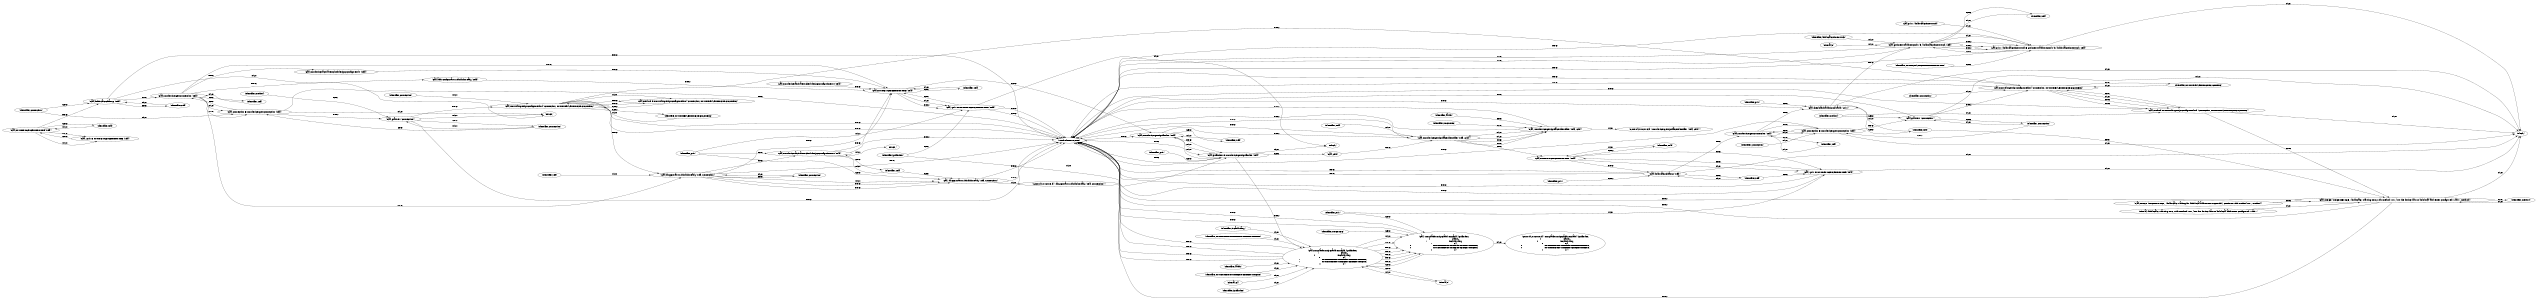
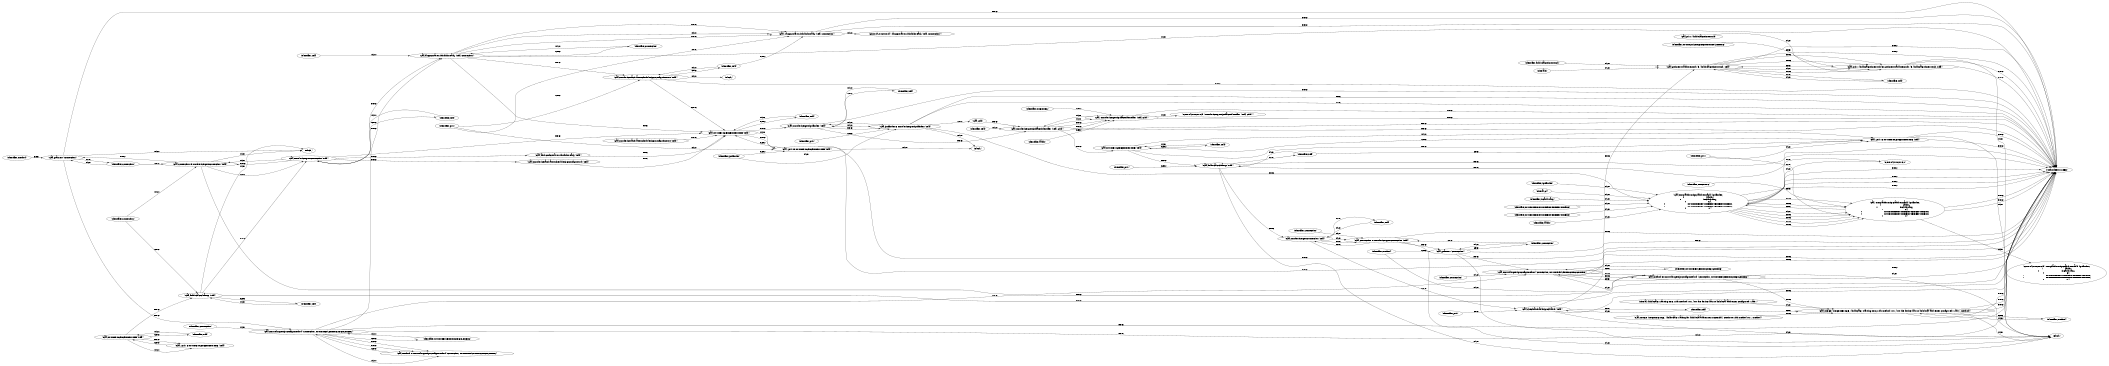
(1920, 66) -> (1698, 45)
(1828, 108) -> (1542, 309)
(1108, 138) -> (1452, 91)
(893, 160) -> (1164, 37)
(1444, 283) -> (1895, 162)
